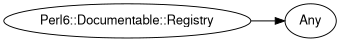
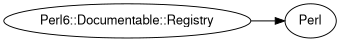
(311, 21) -> (311, 21)
